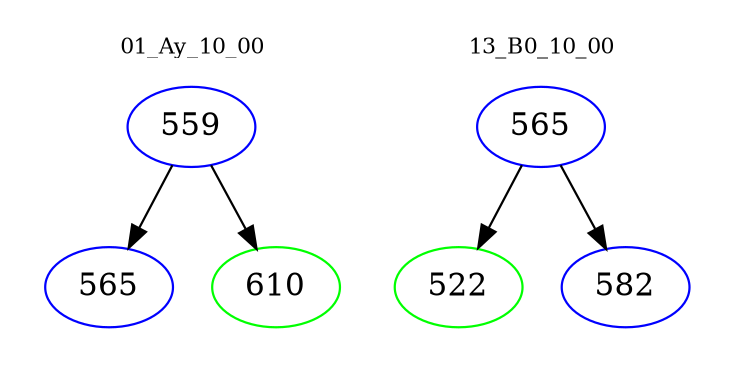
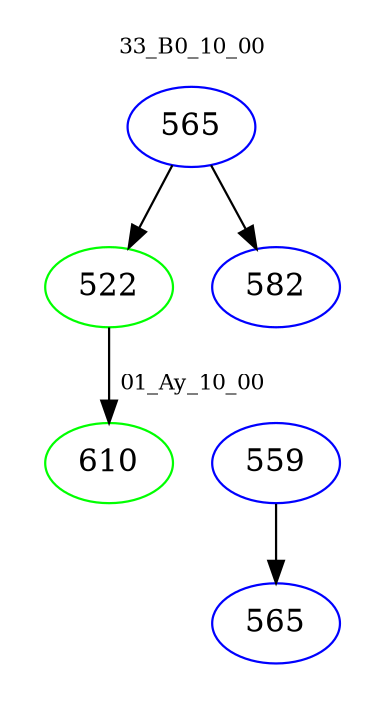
(542, 48) -> (193, 48)
(228, 197) -> (109, 376)
